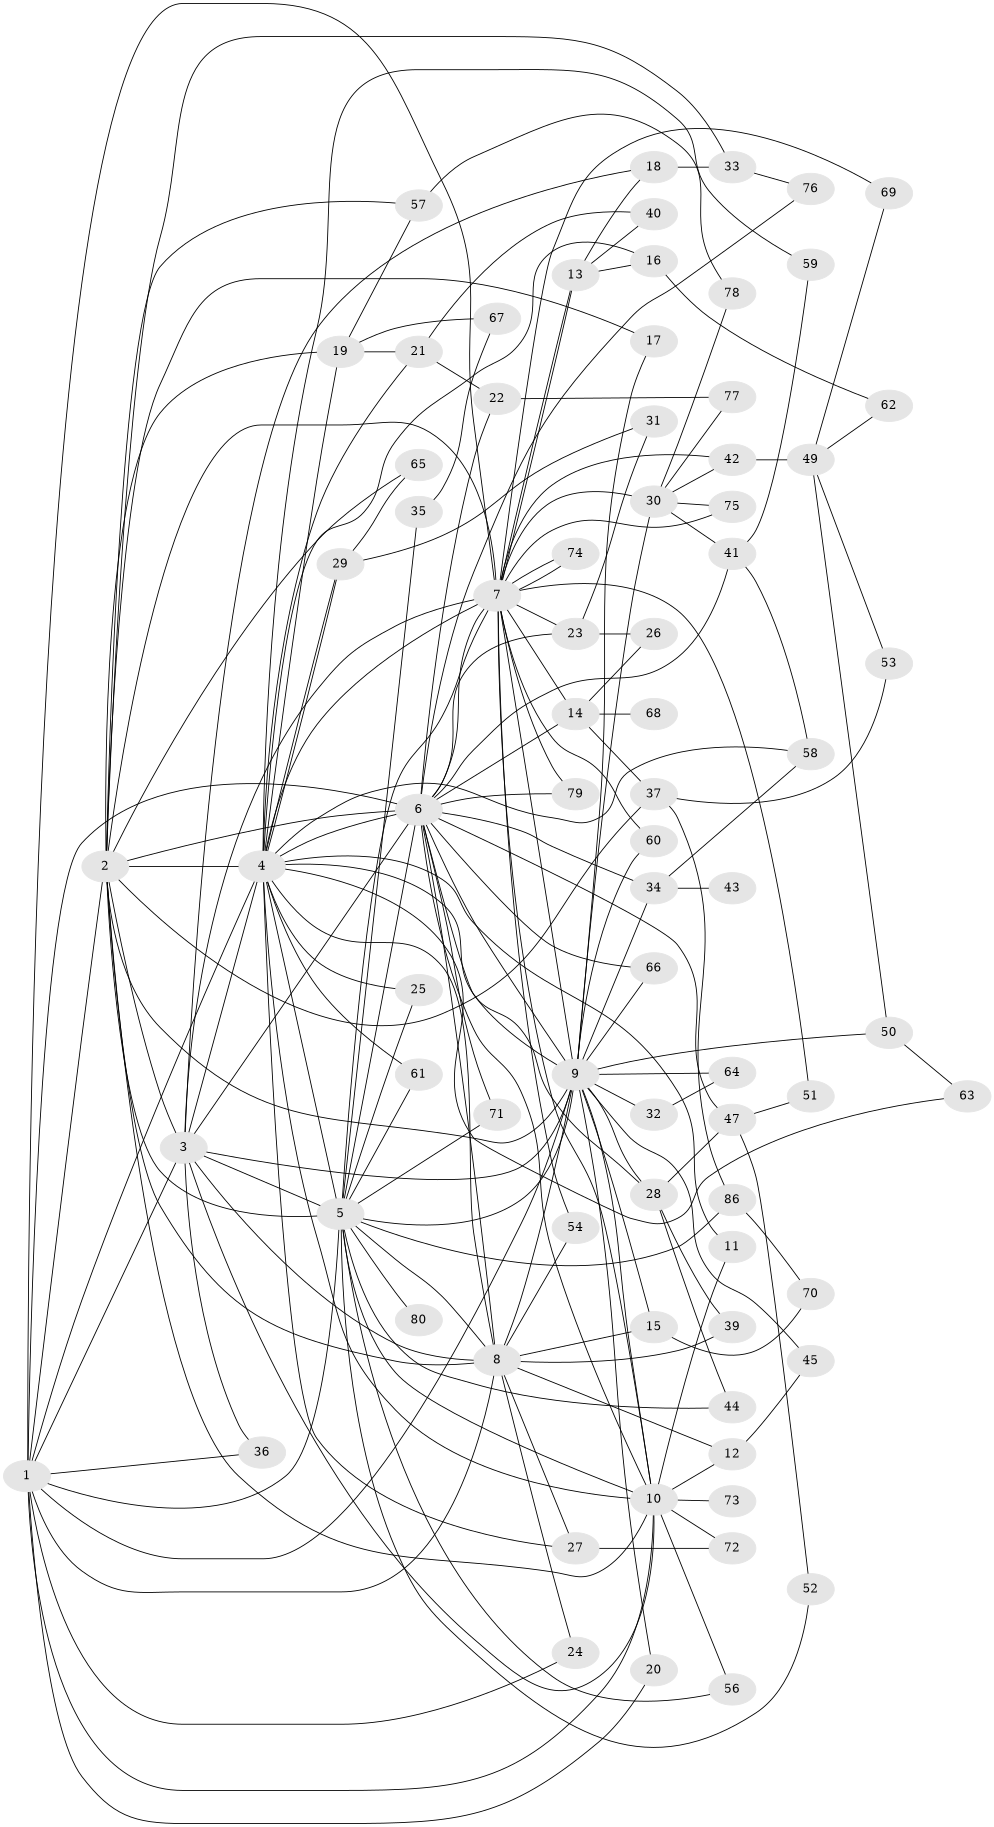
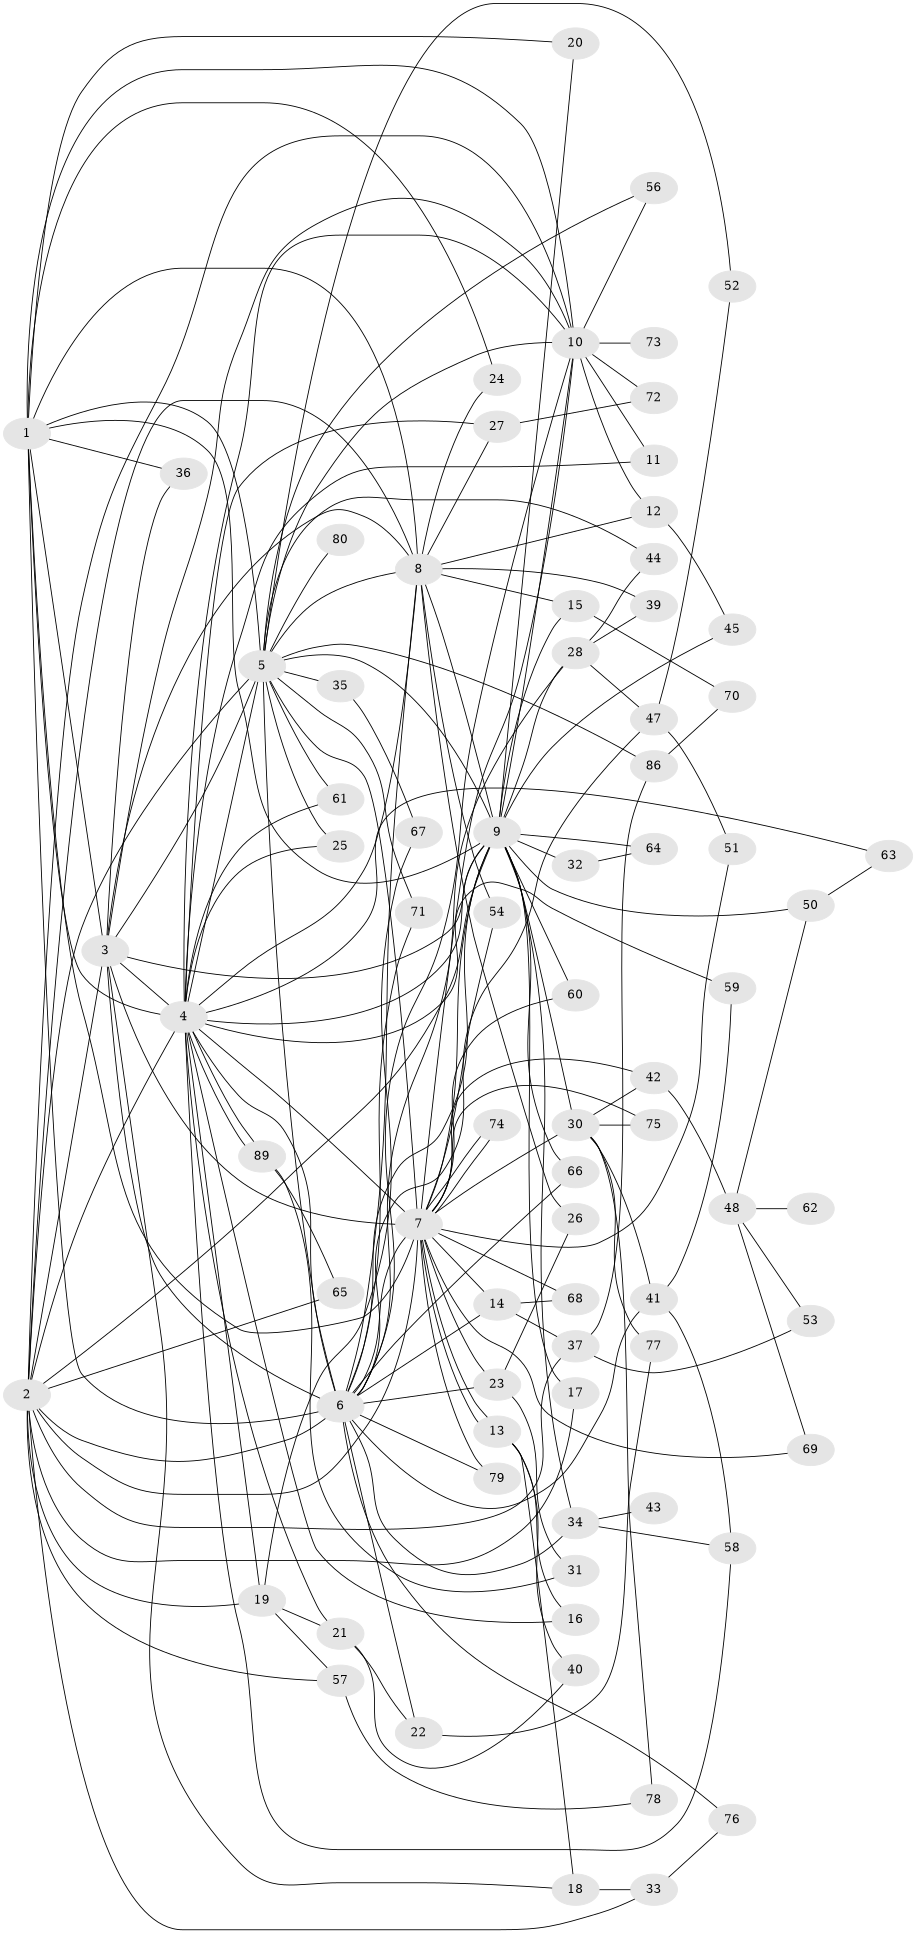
(759, 349) -> none
(811, 460) -> (732, 1209)
(340, 564) -> (262, 1156)
(615, 674) -> (473, 933)
(65, 1171) -> none
none -> (497, 1262)
